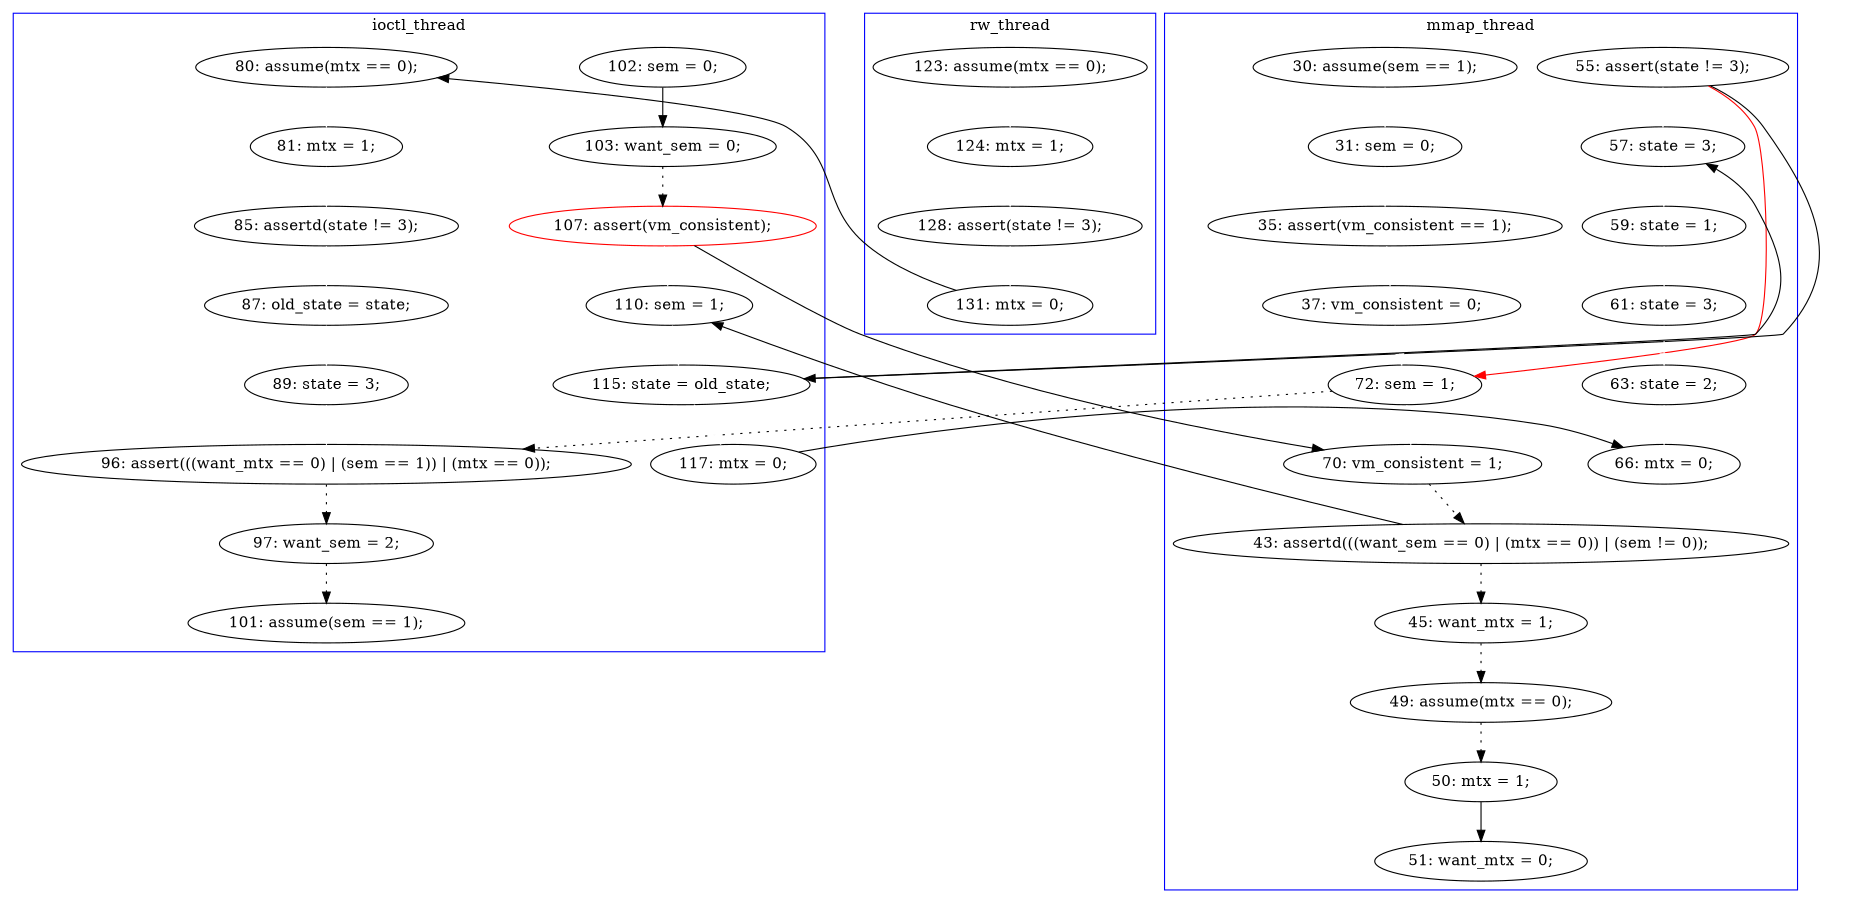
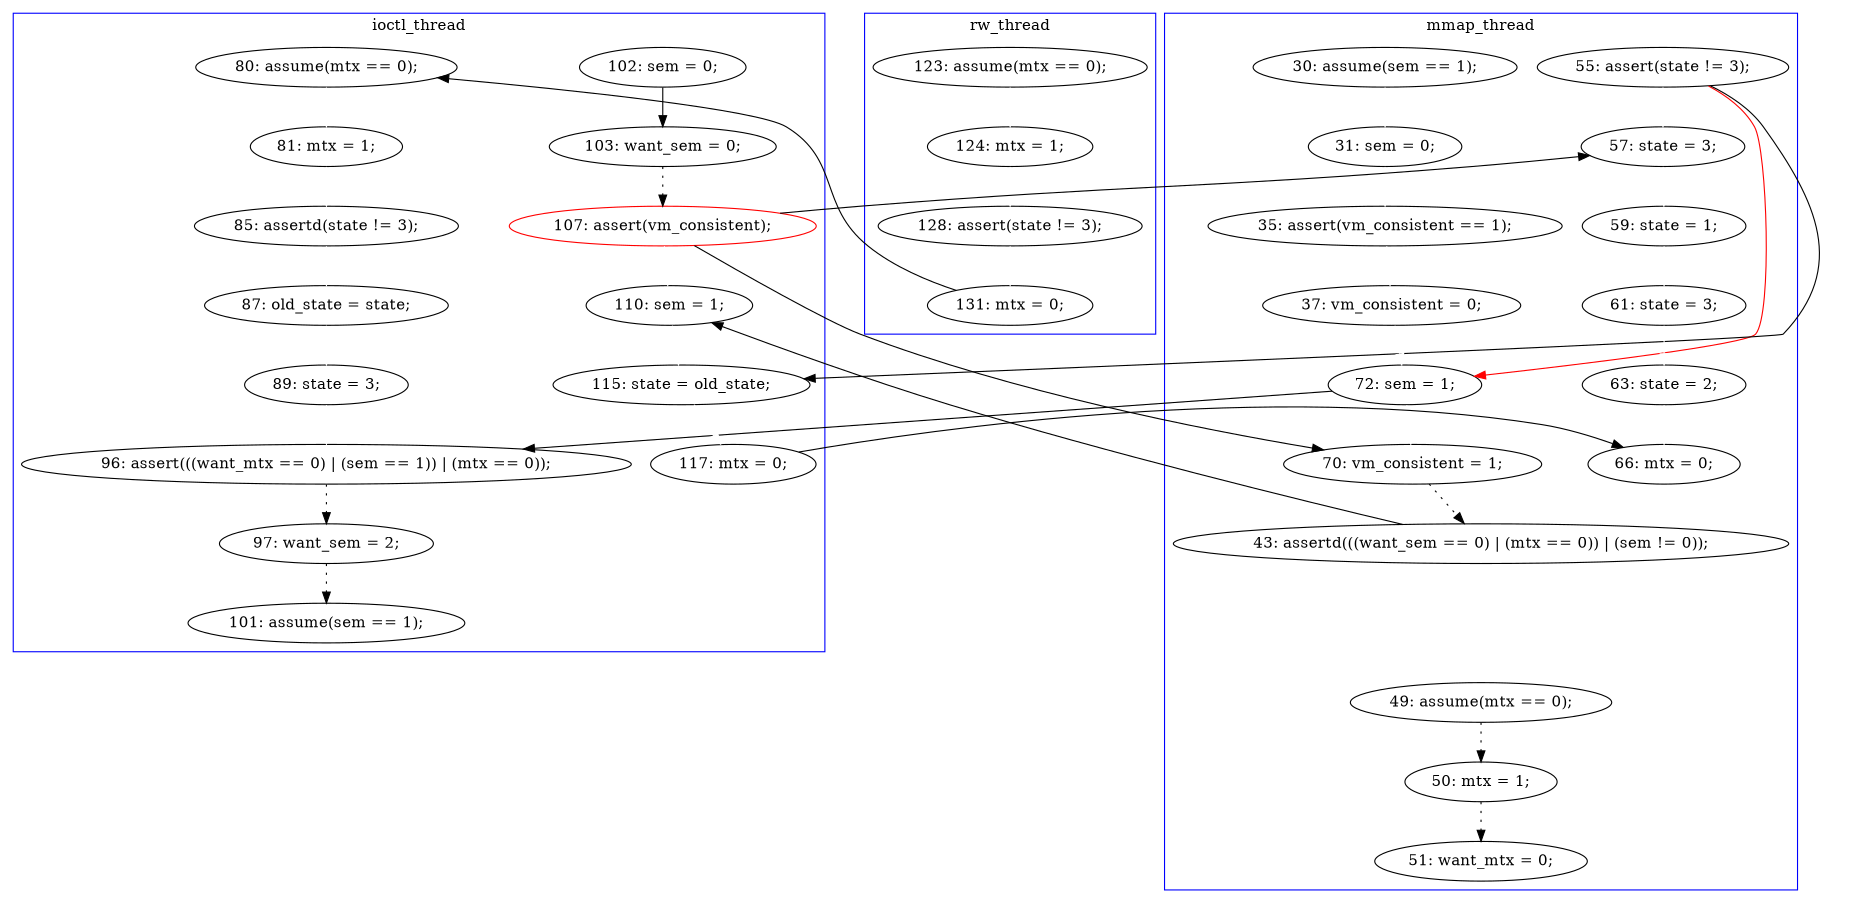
(1377, 354) -> (1179, 186)
(933, 420) -> (933, 420)
(1481, 623) -> none
(1481, 816) -> (1481, 816)
